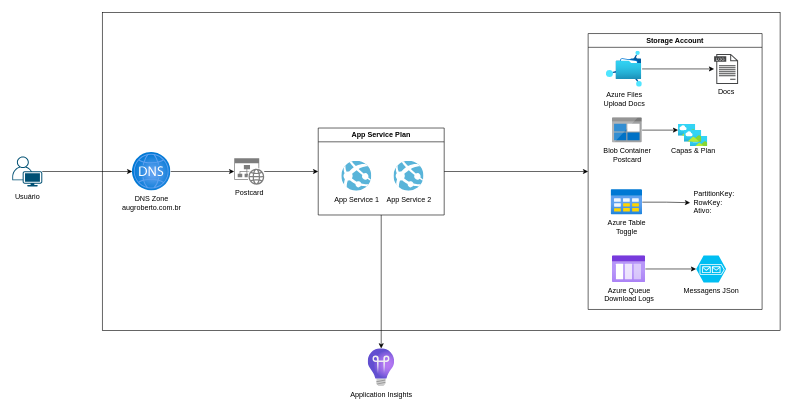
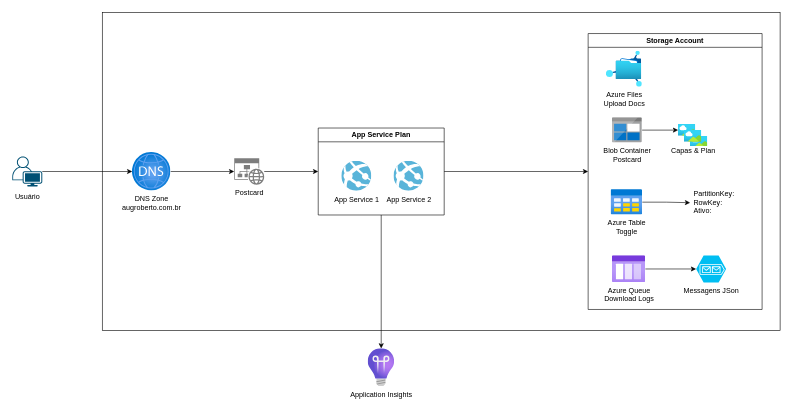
(708, 69) -> none
(726, 69) -> none
